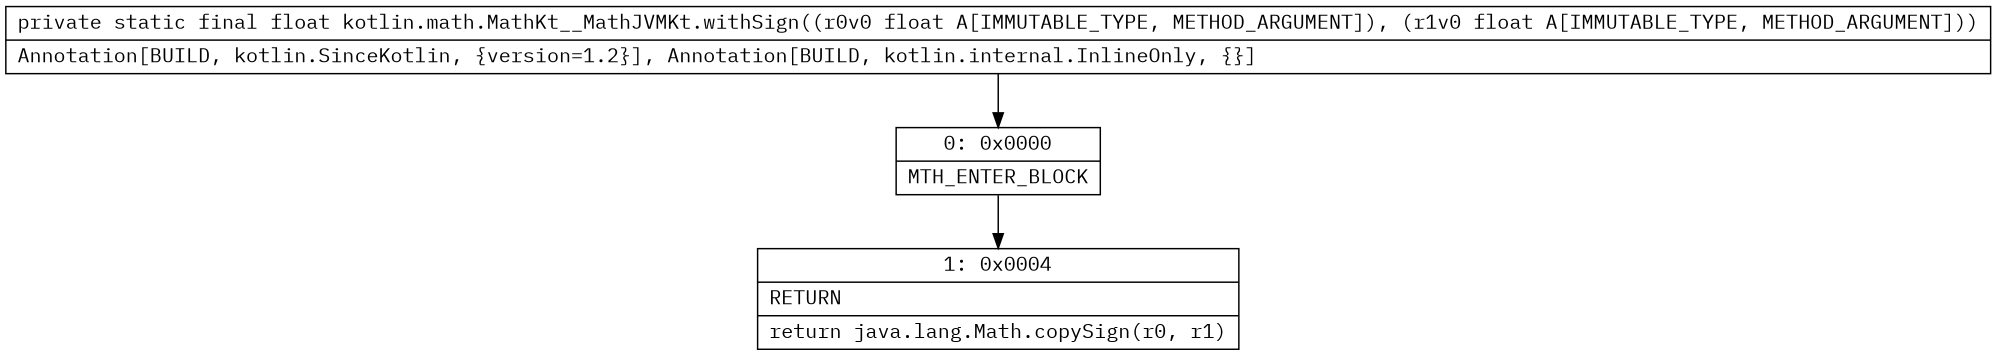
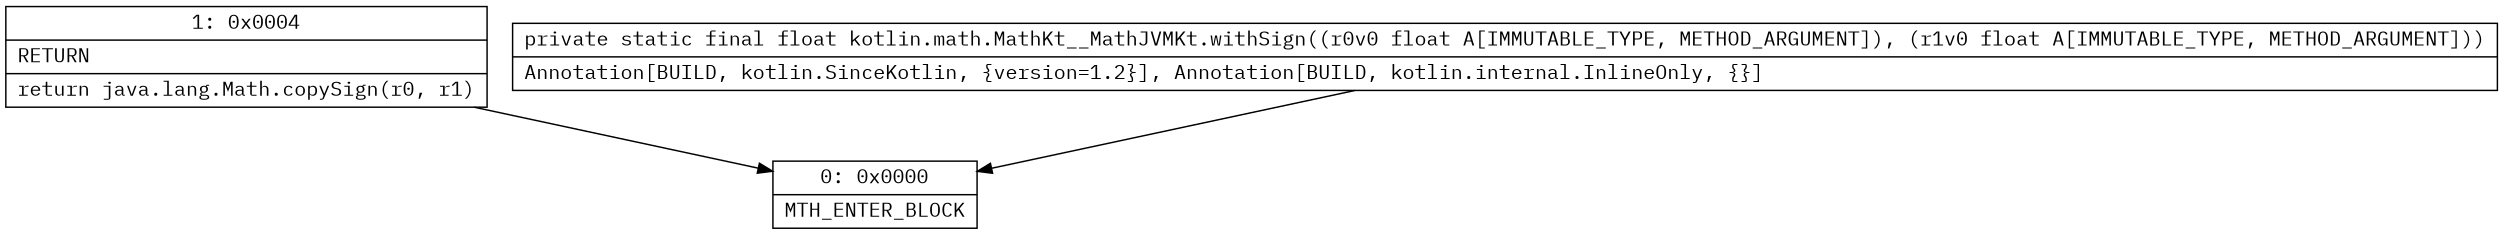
(998, 214) -> (616, 138)
